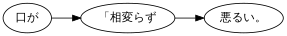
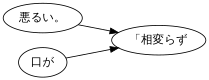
(185, 18) -> (94, 28)
